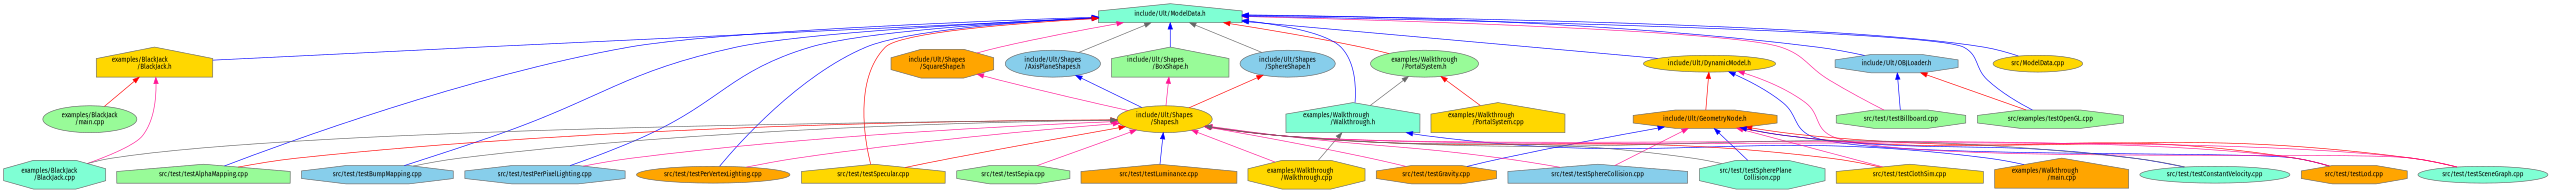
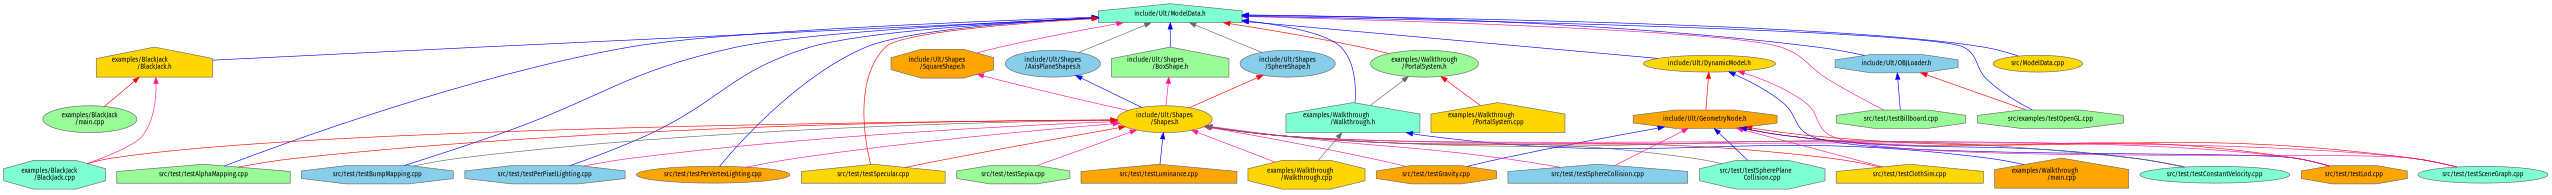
(598, 129) -> (598, 129)
